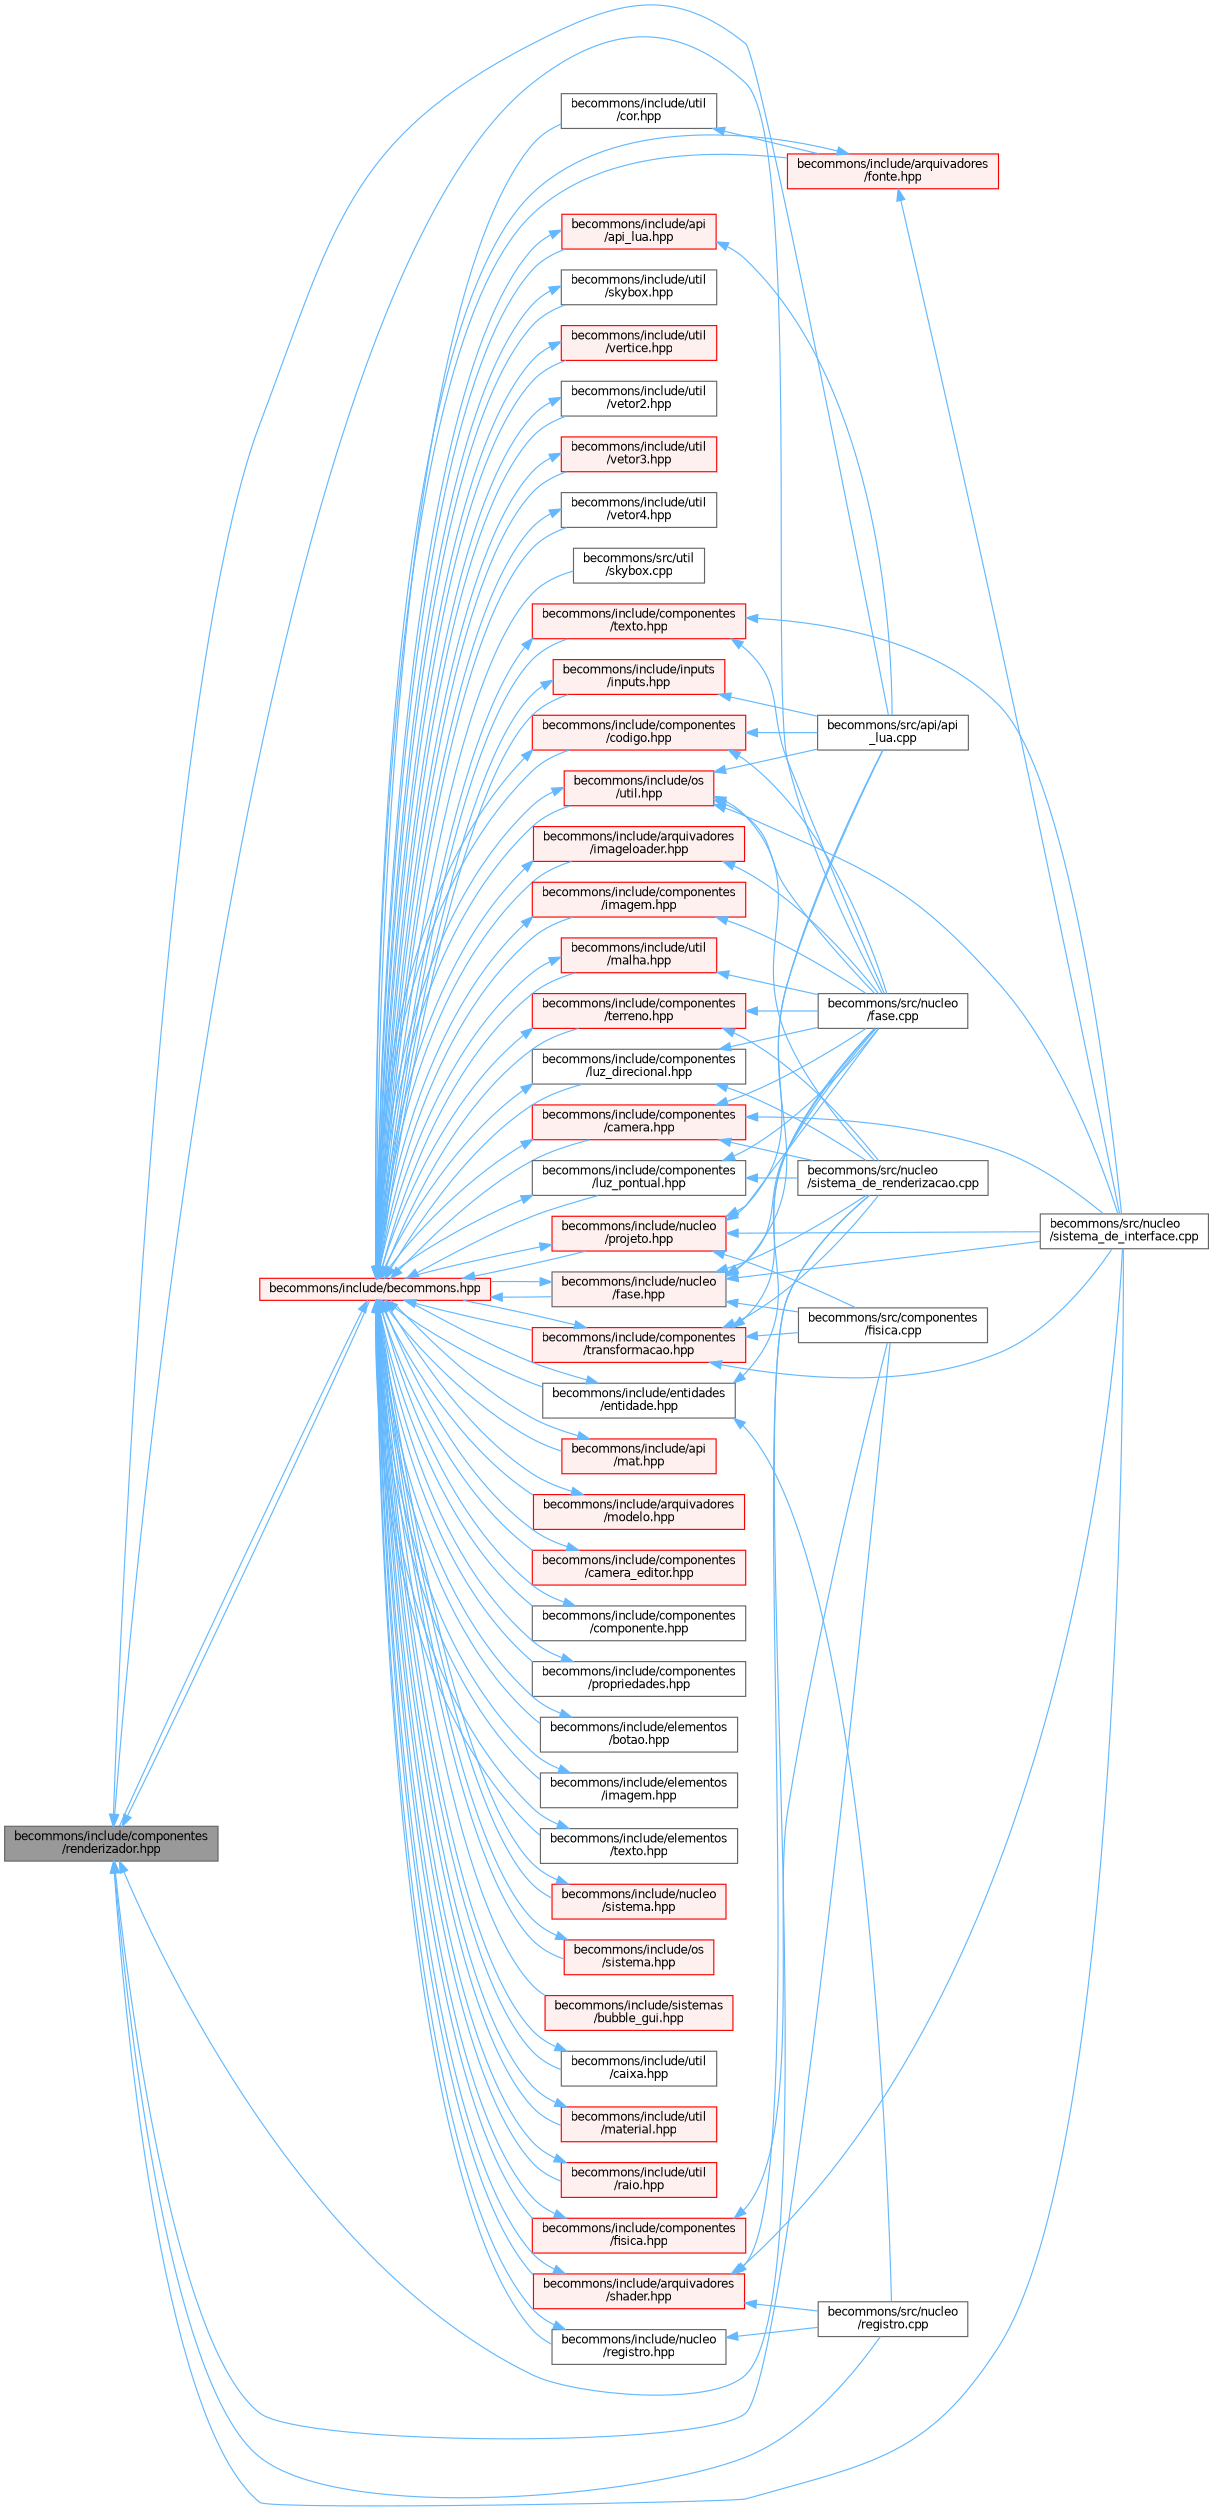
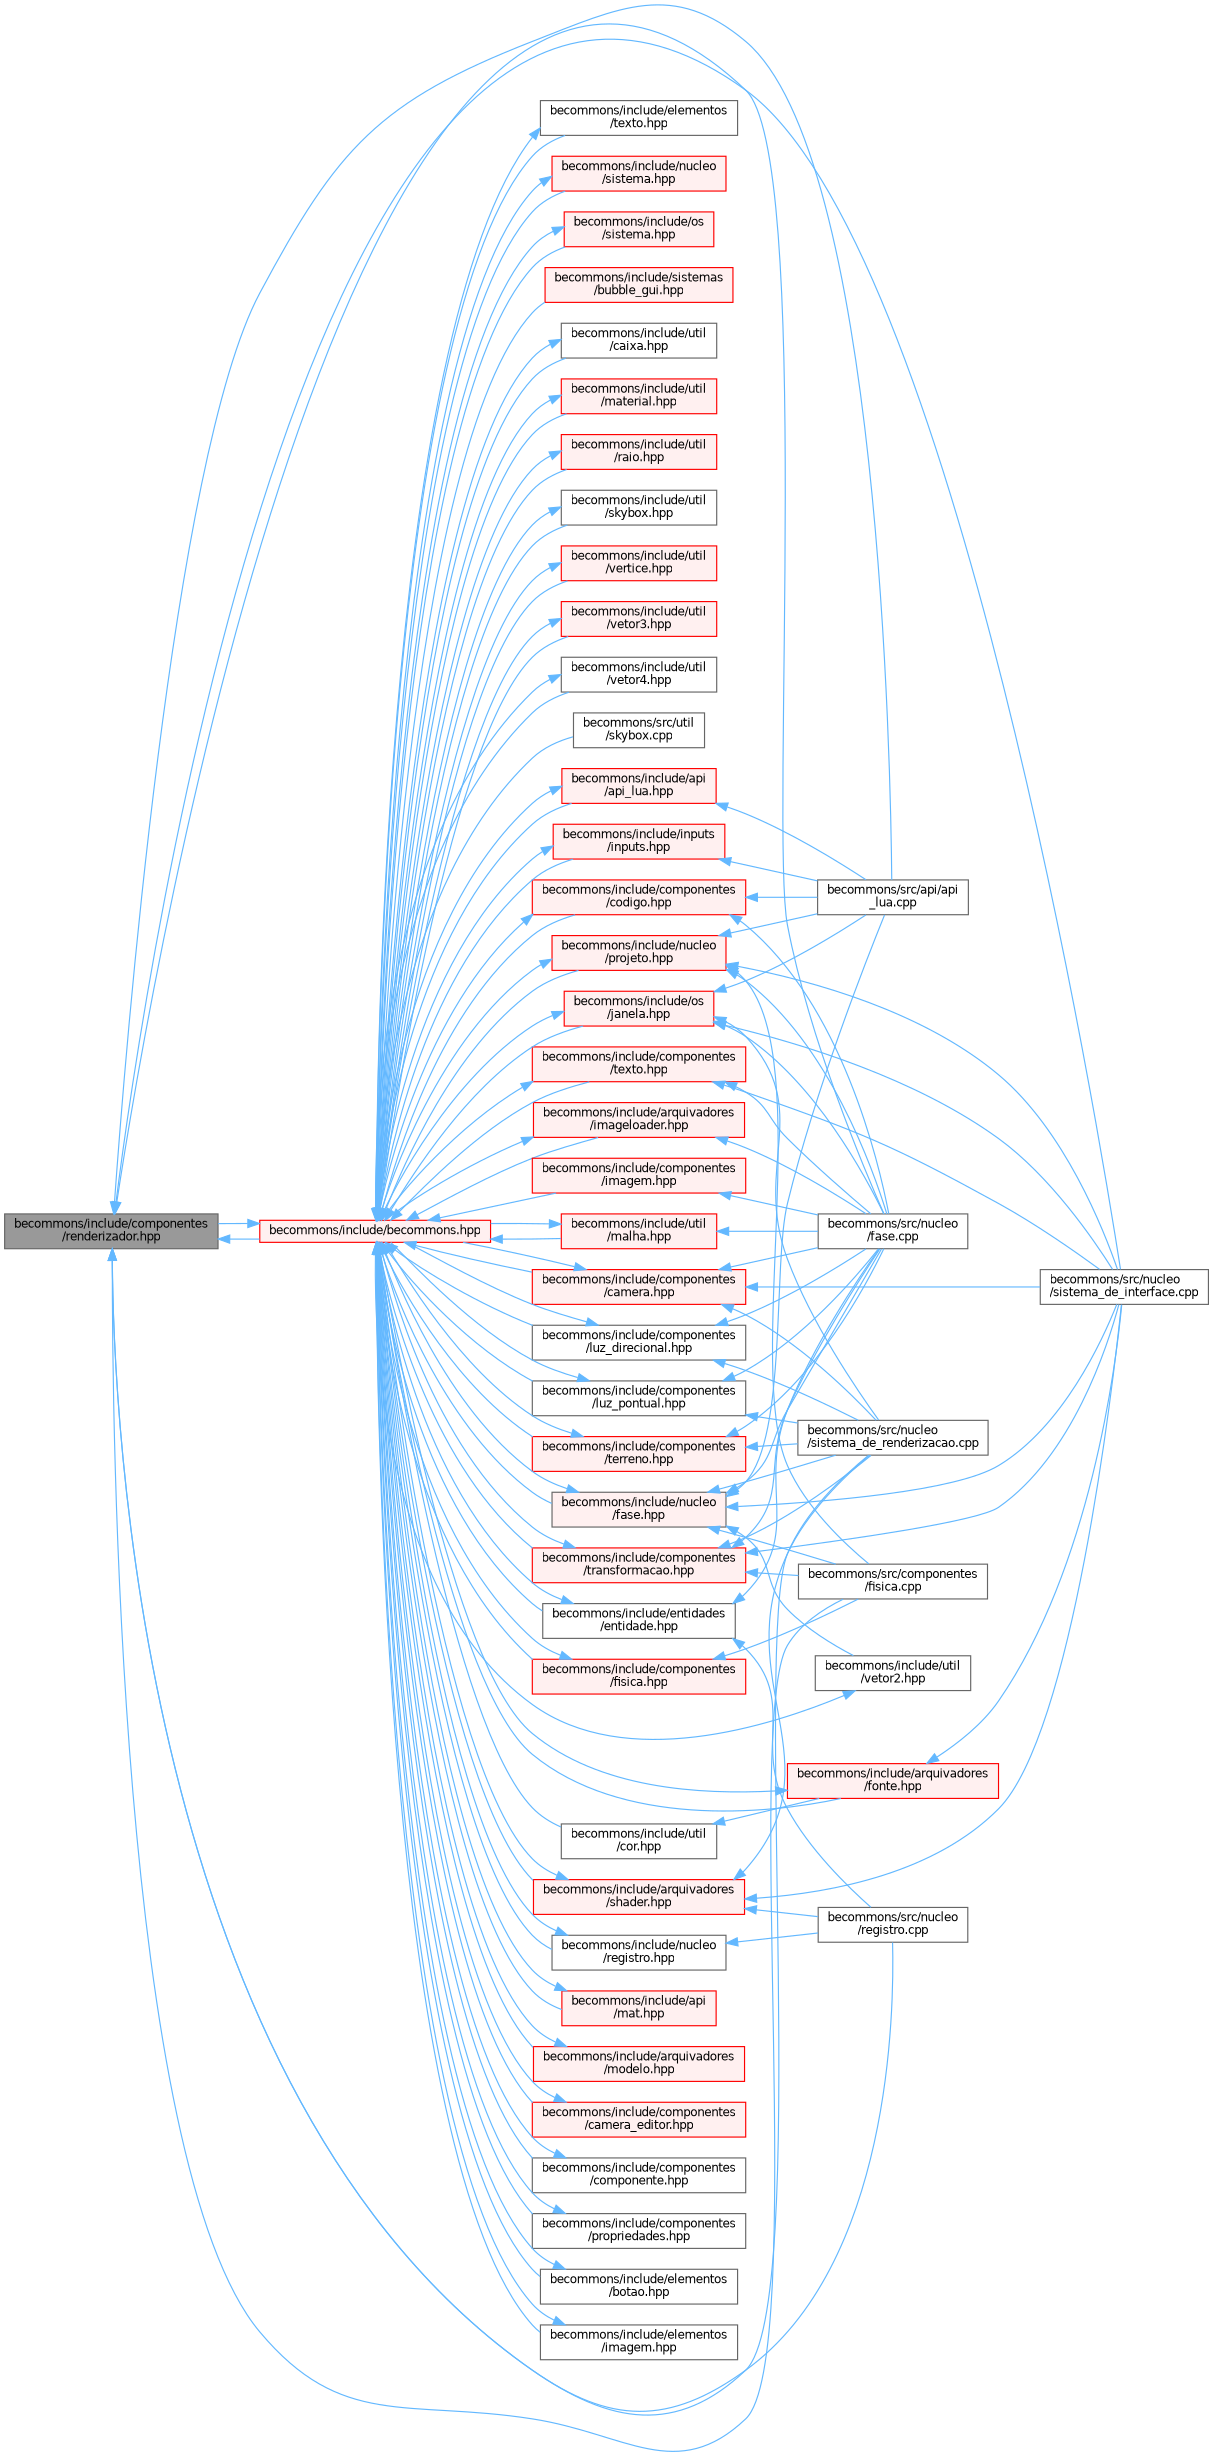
(639, 788) -> (639, 1009)
(418, 823) -> (789, 1610)
(423, 1089) -> none
